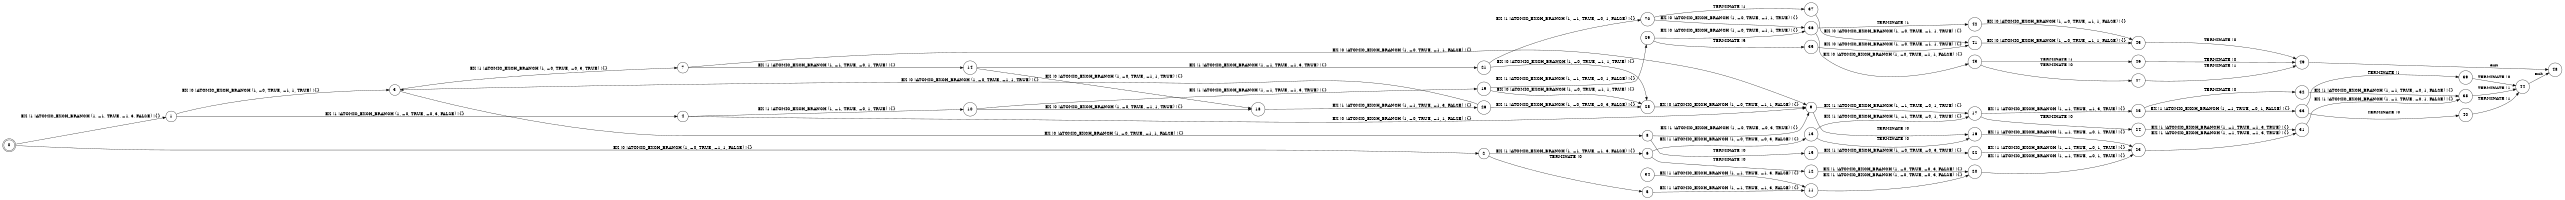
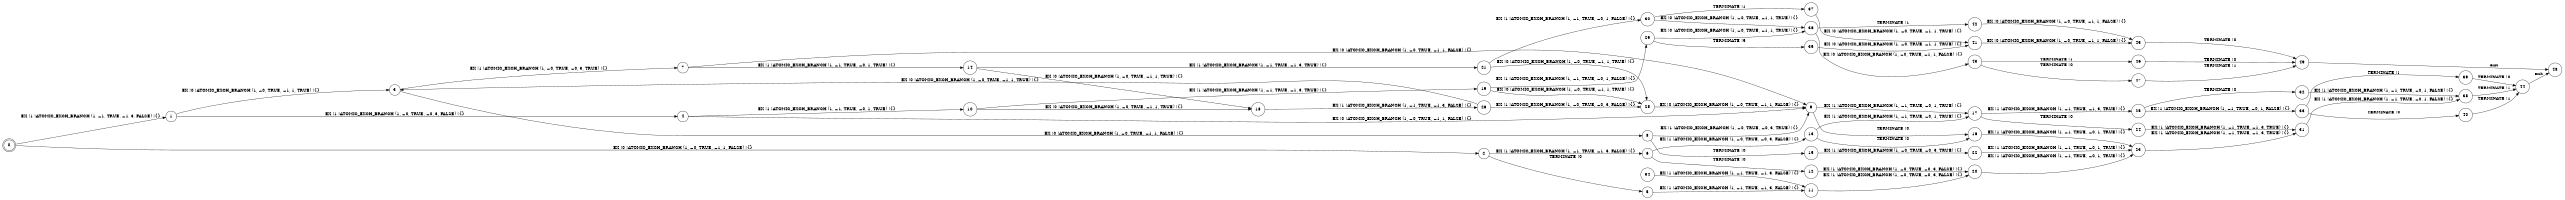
(1648, 19) -> (1648, 19)
